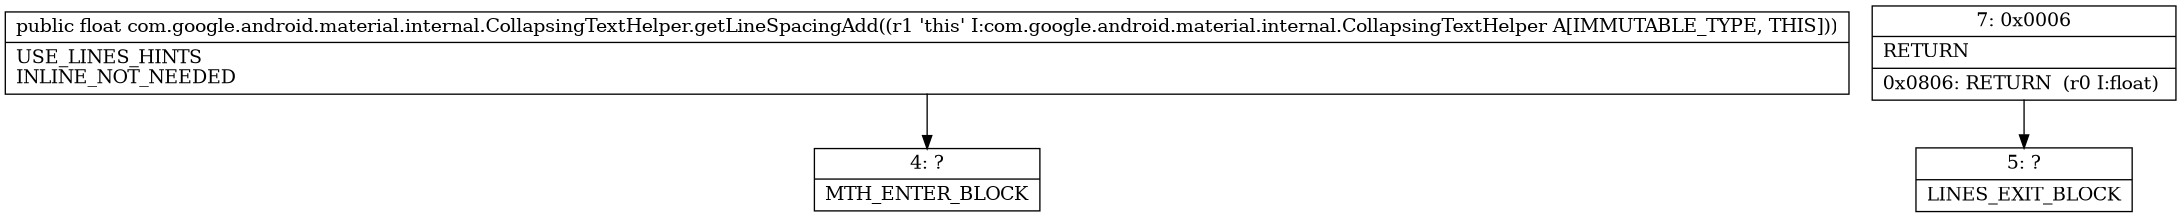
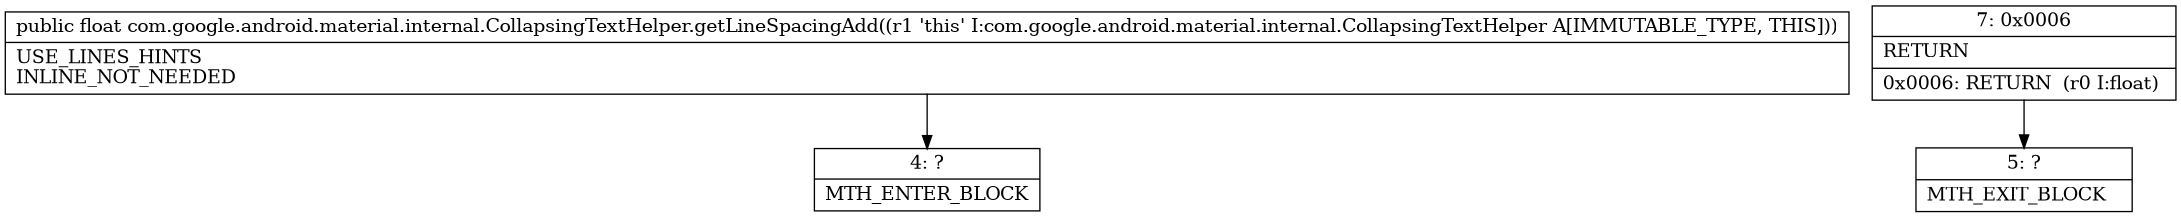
(2024, 84) -> (2024, 84)
(2024, 195) -> (2017, 195)
